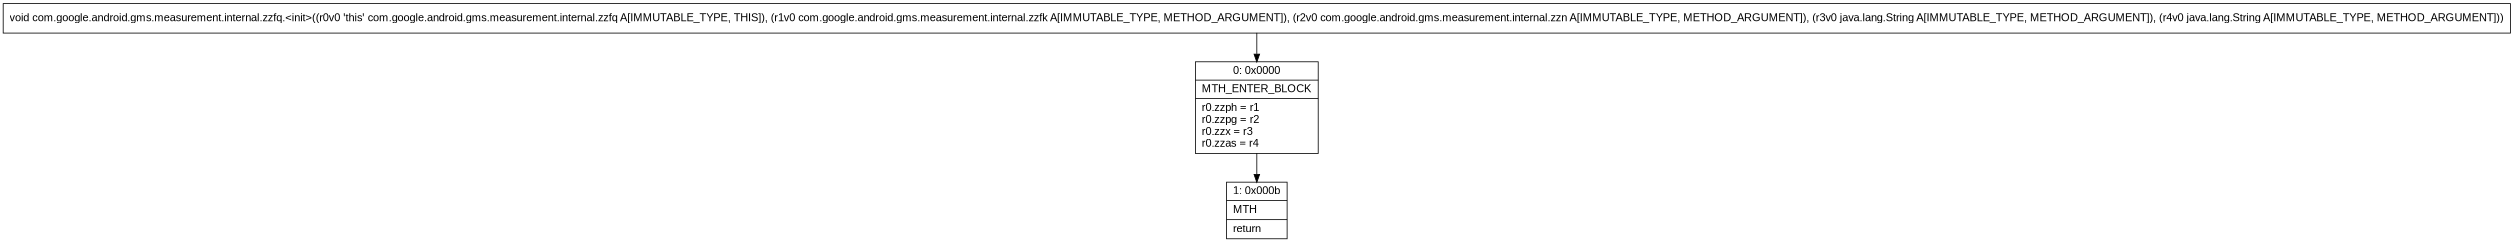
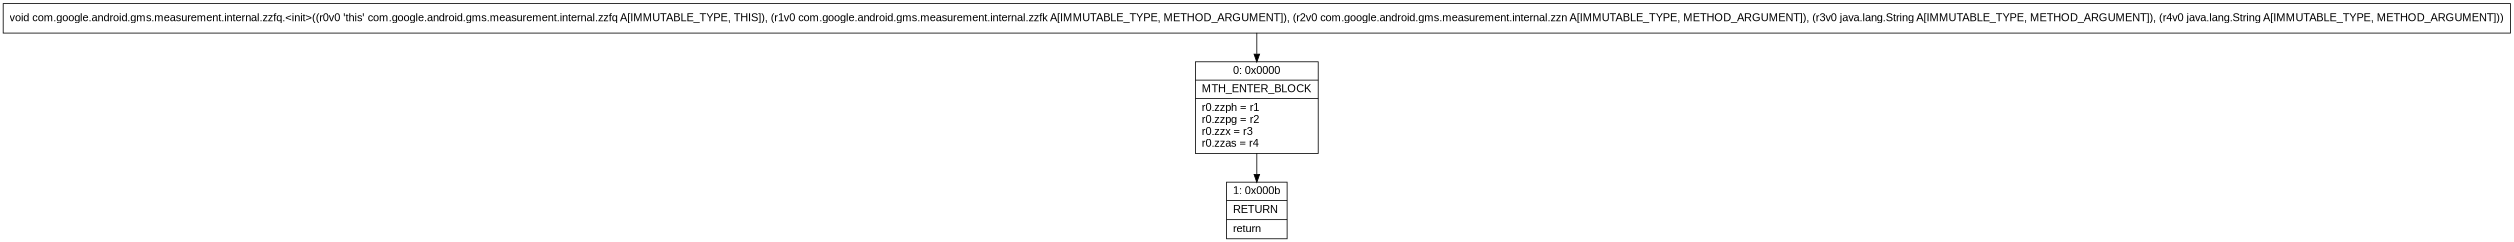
(1245, 210) -> (1256, 210)
